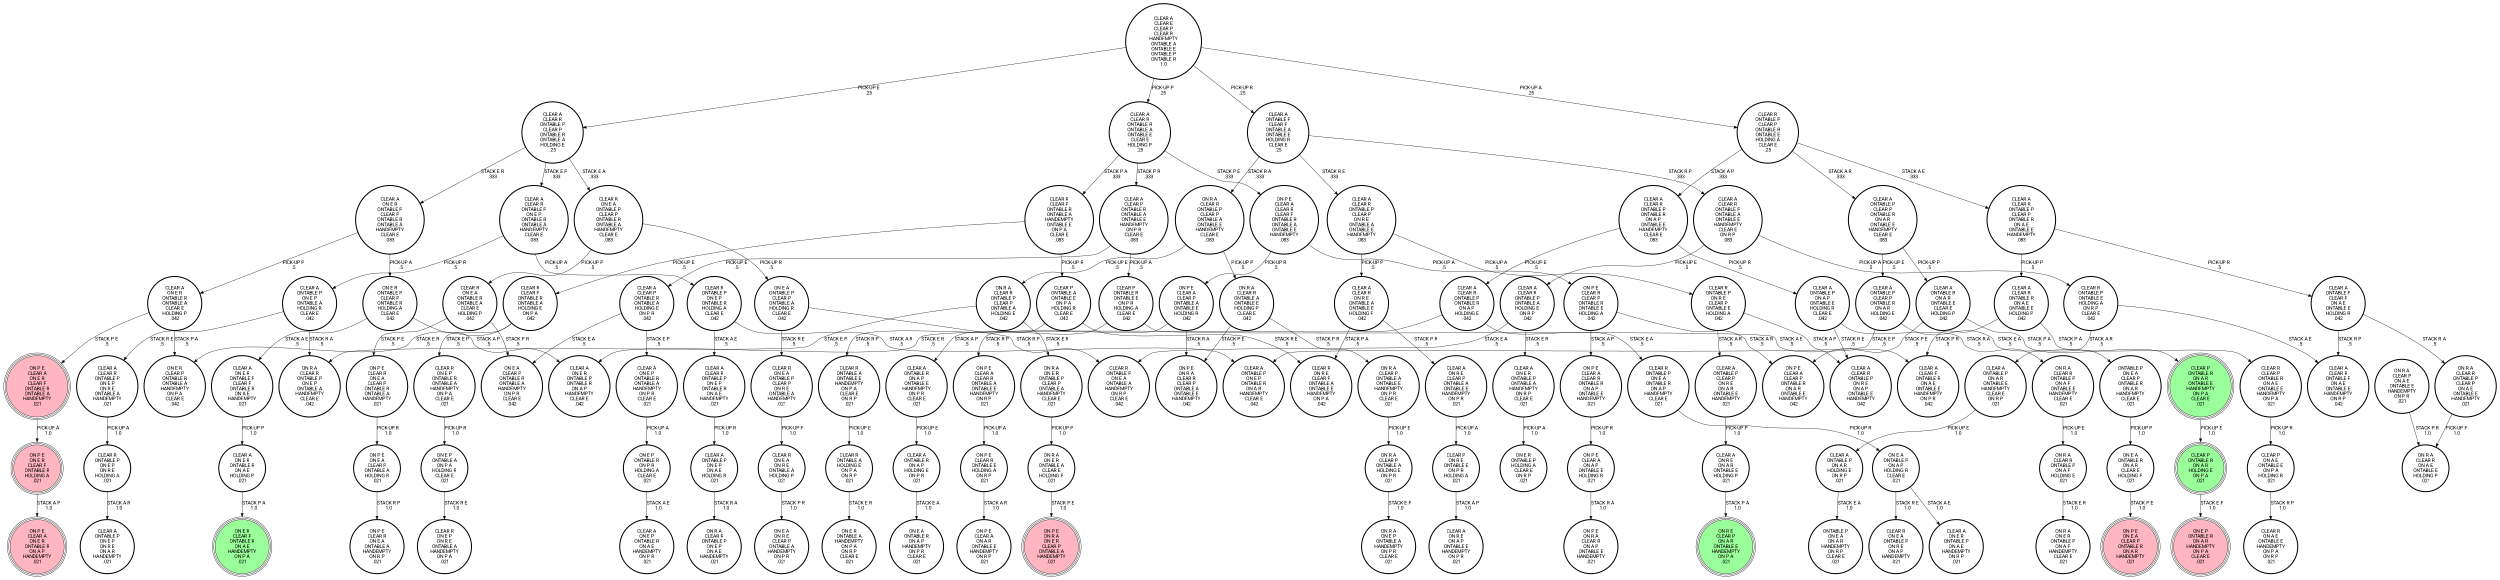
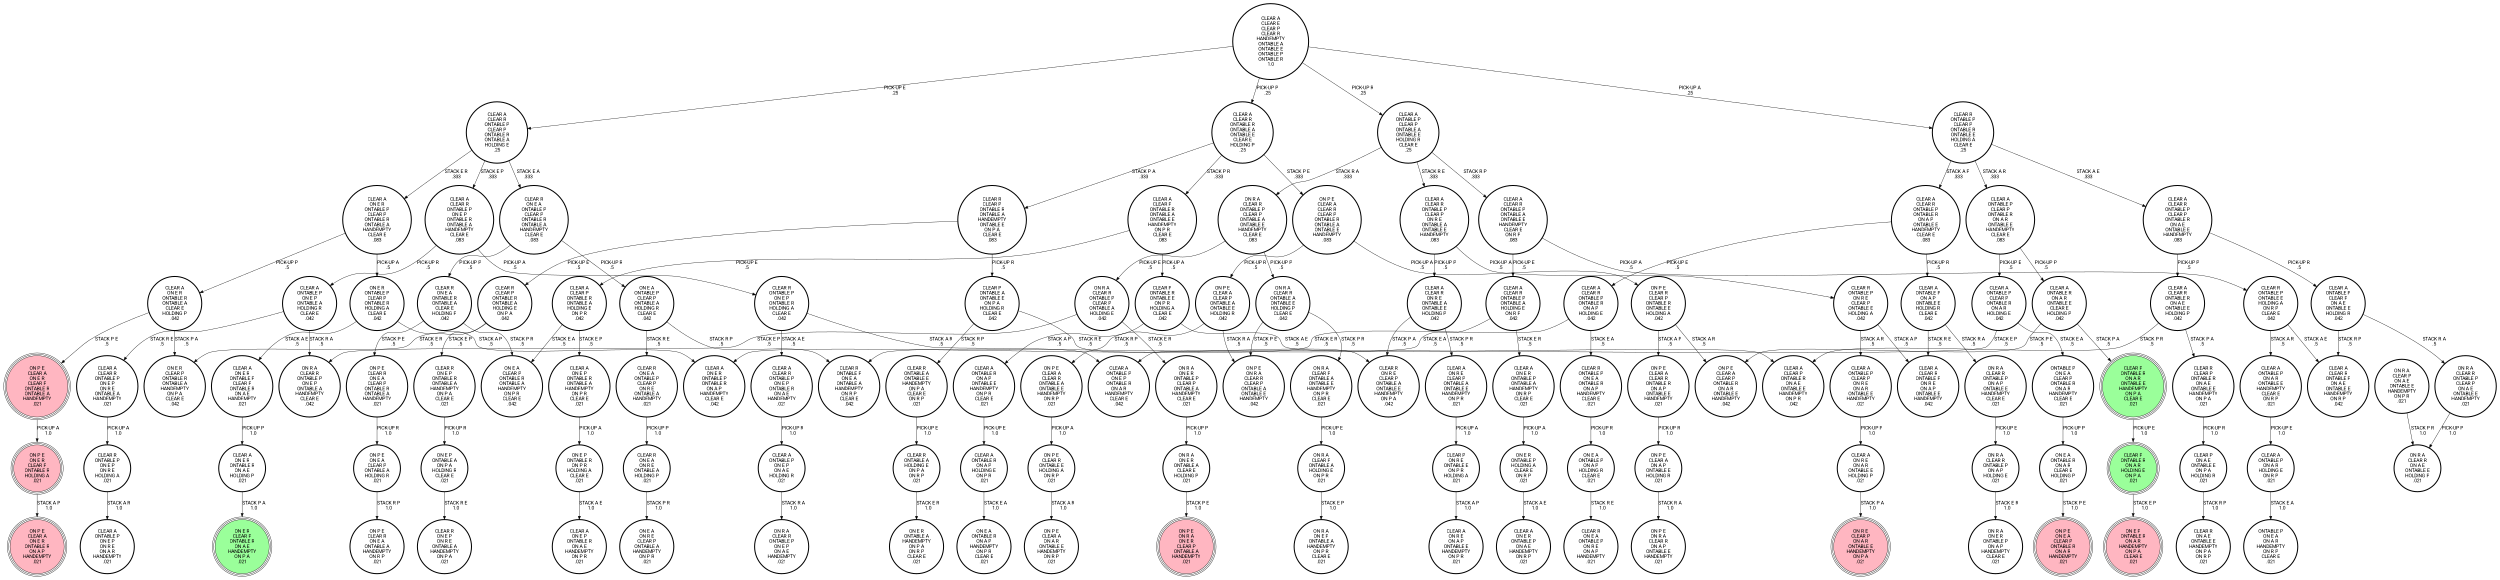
(1924, 505) -> (1523, 504)
(1726, 547) -> (1861, 547)
